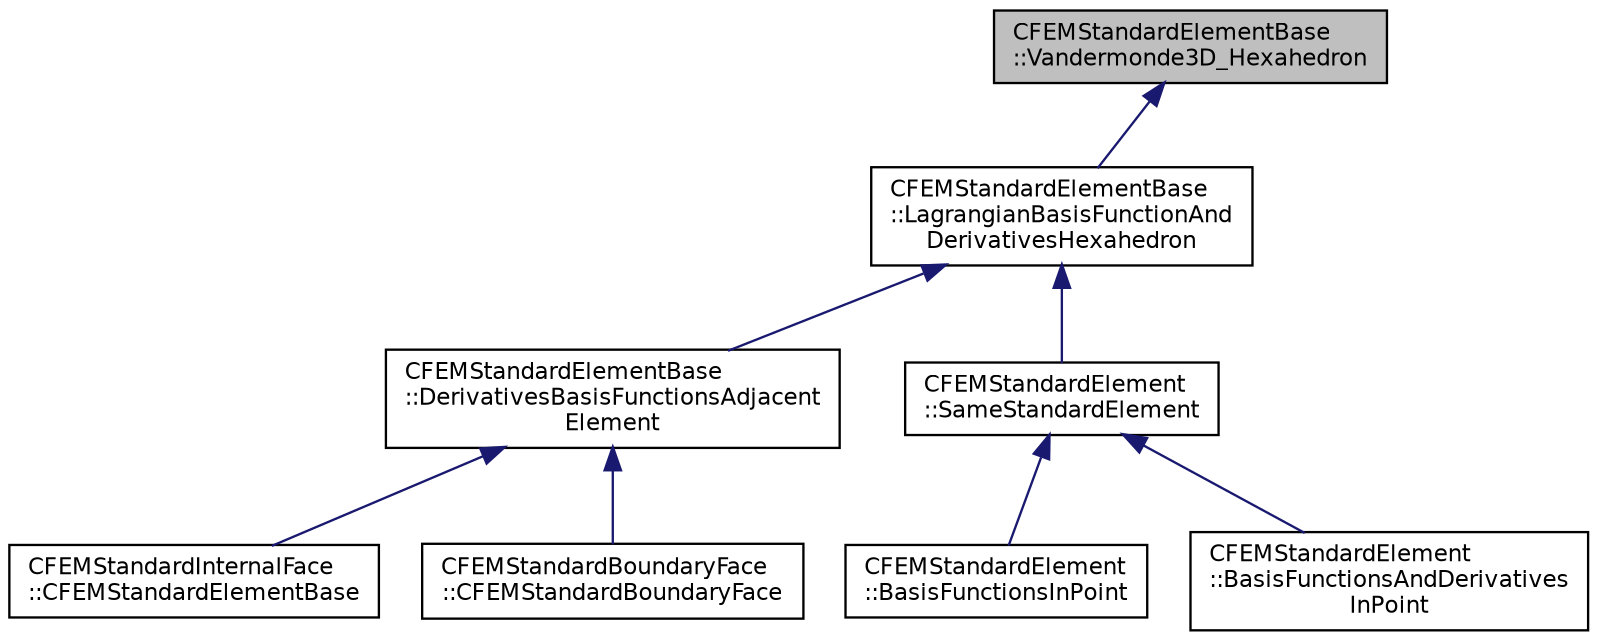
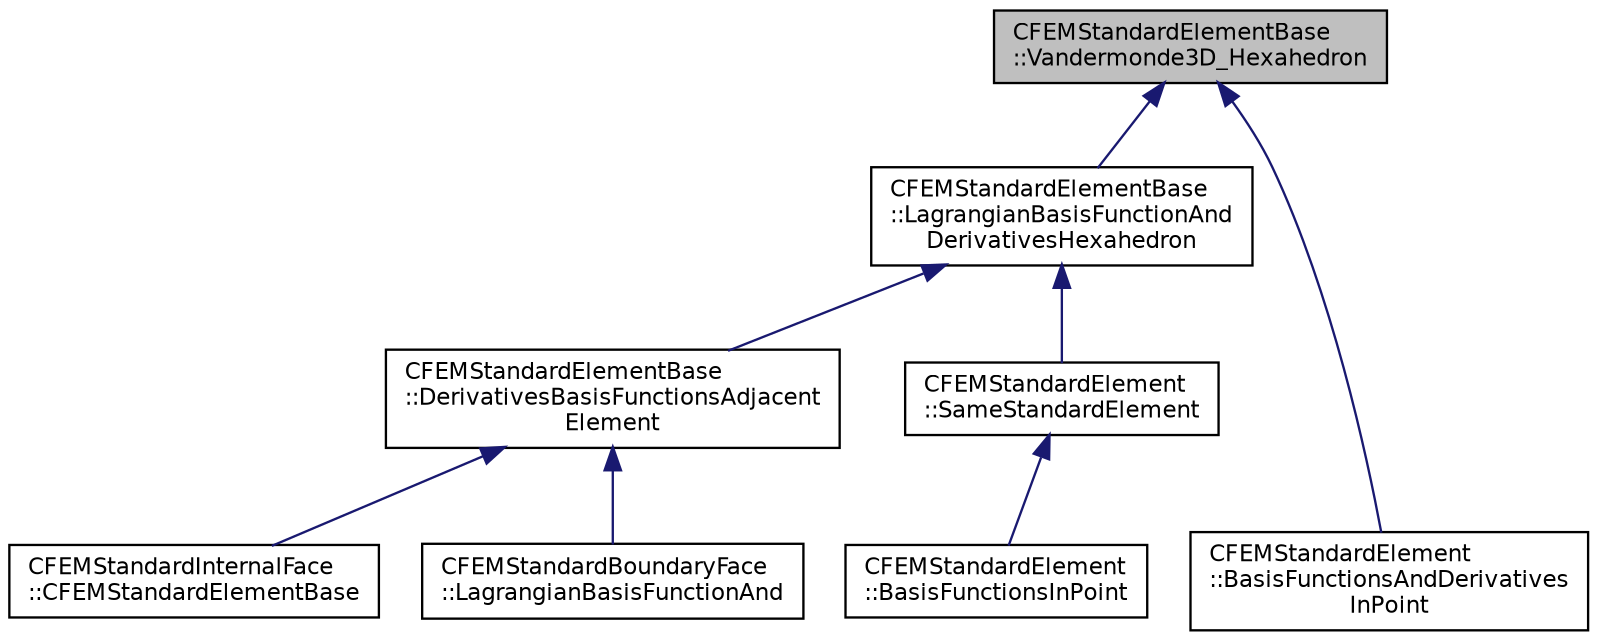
(1224, 489) -> (1327, 310)
(613, 581) -> (613, 581)
